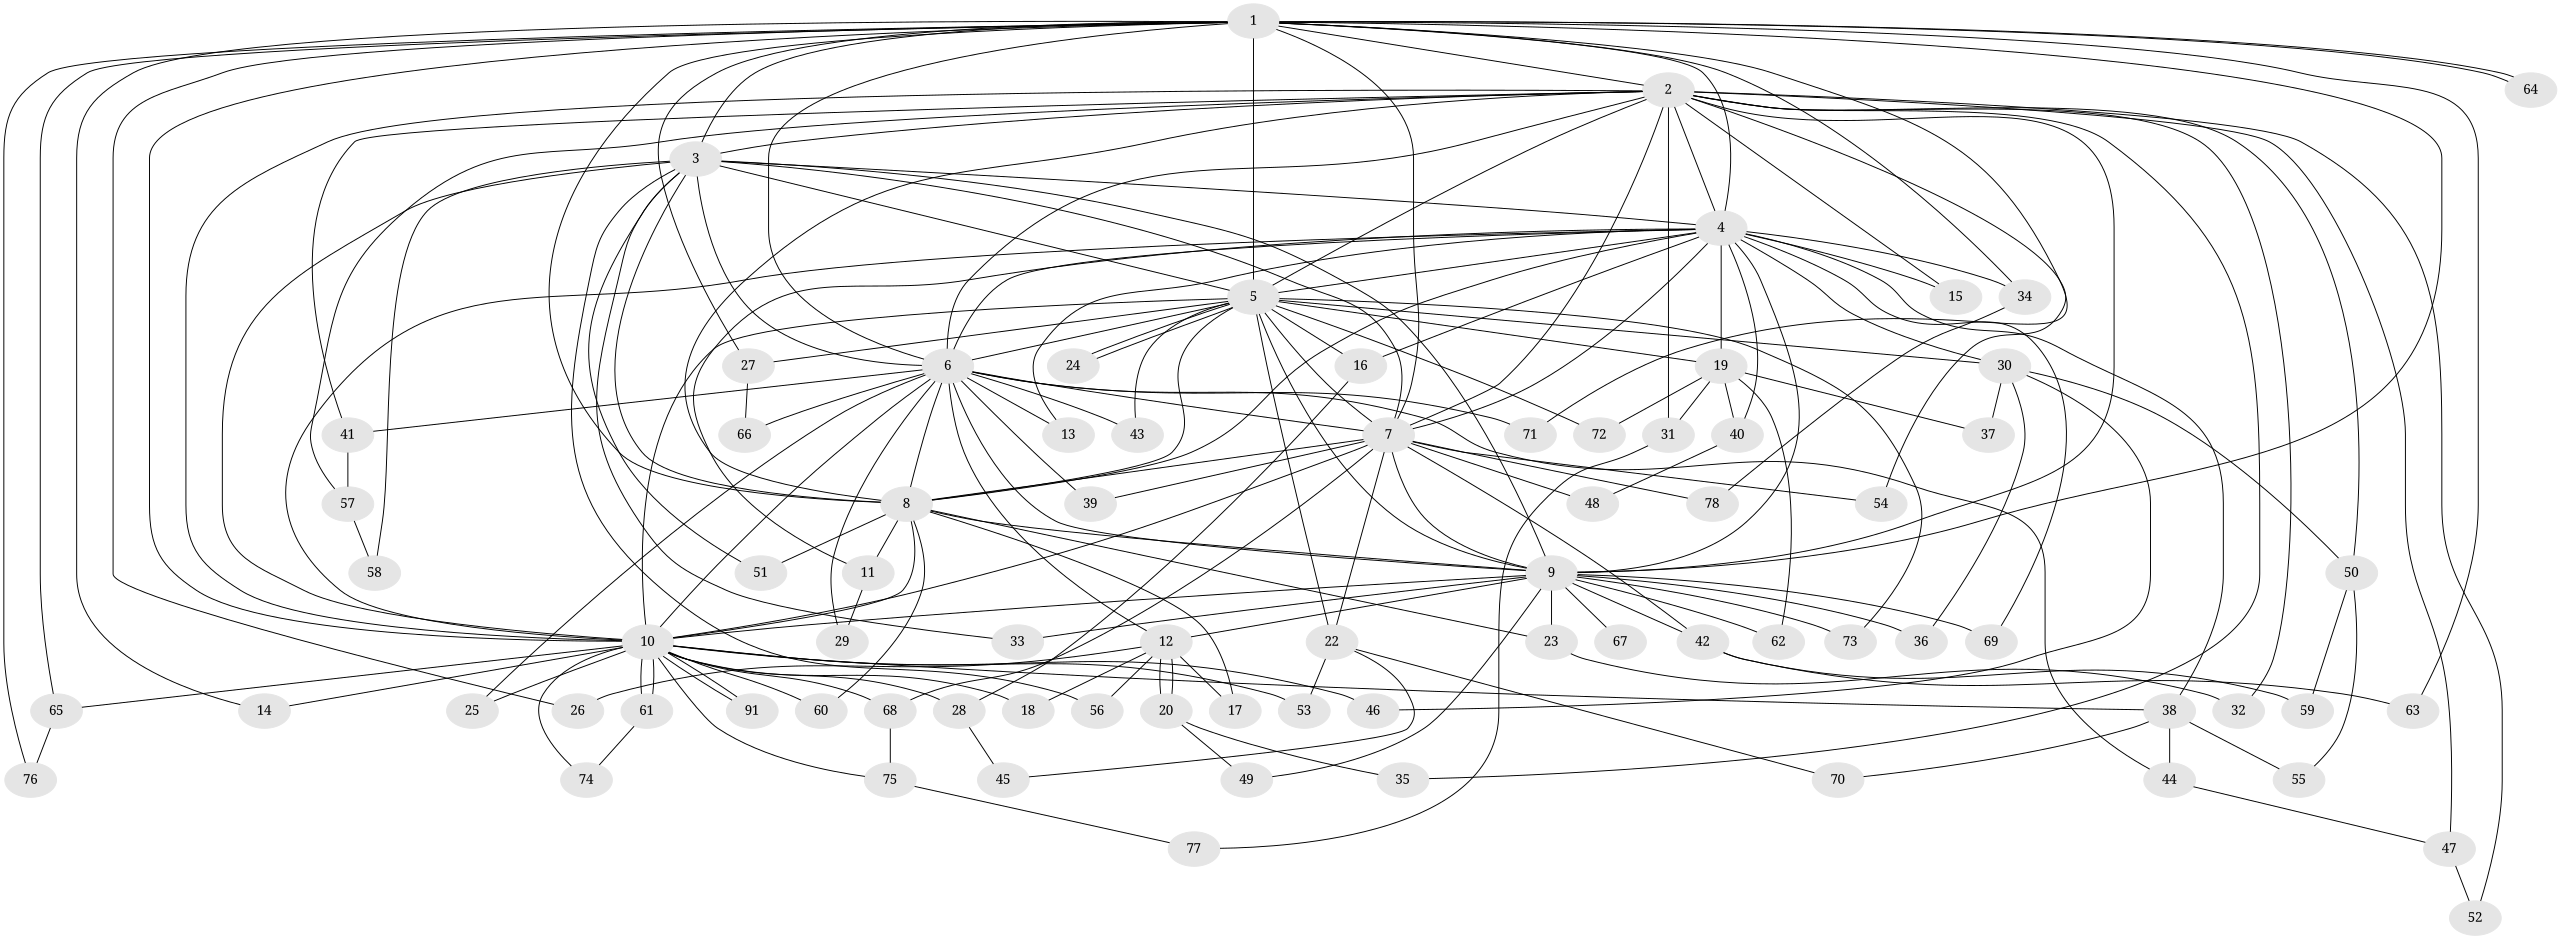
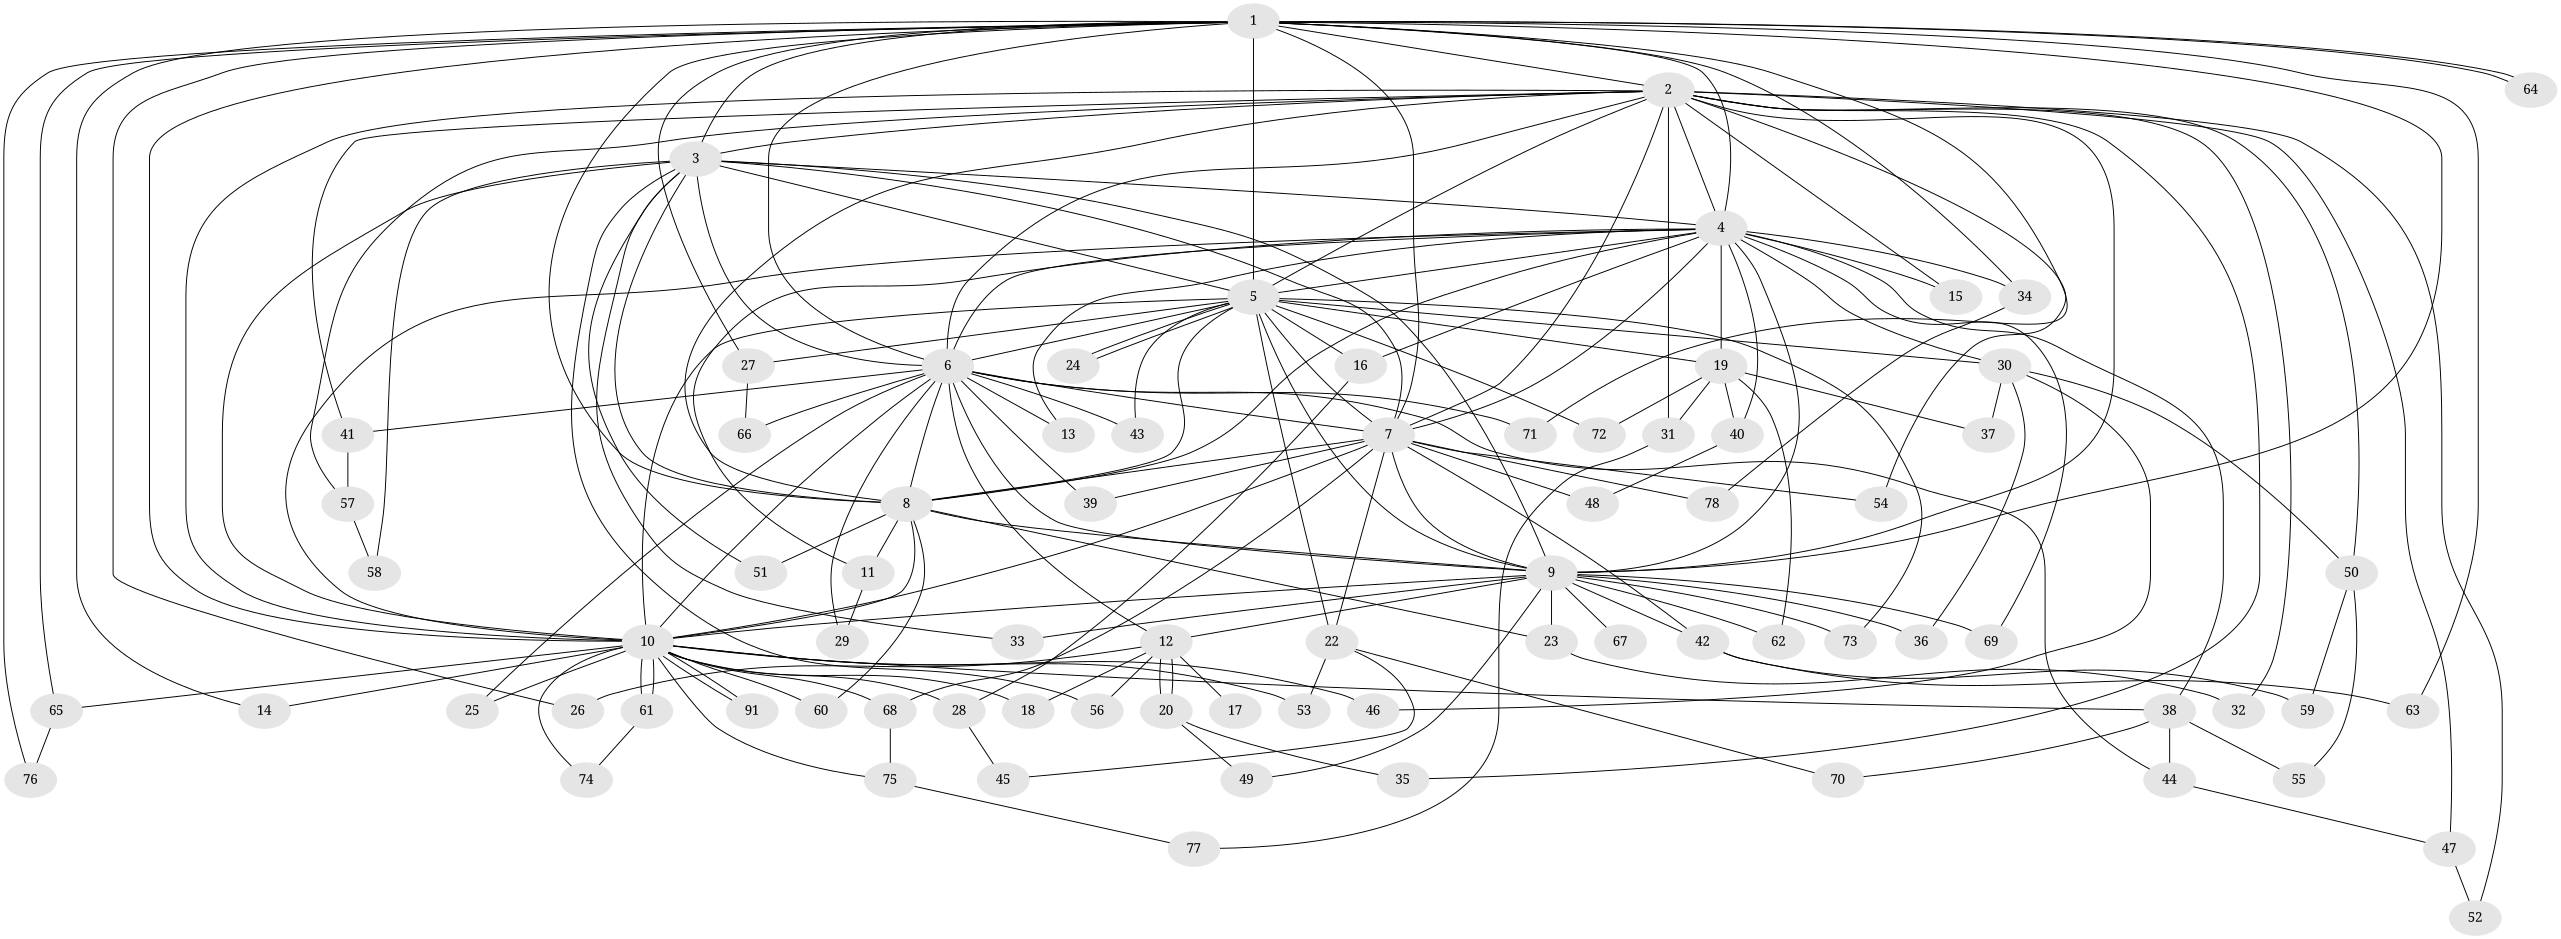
(1106, 573) -> none
